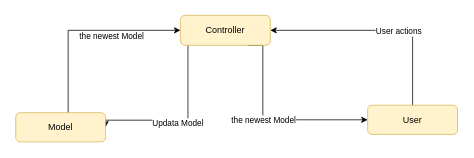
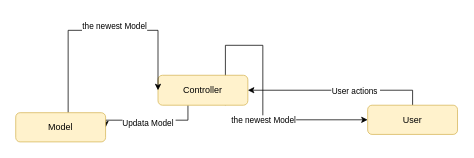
(225, 30) -> (203, 90)
